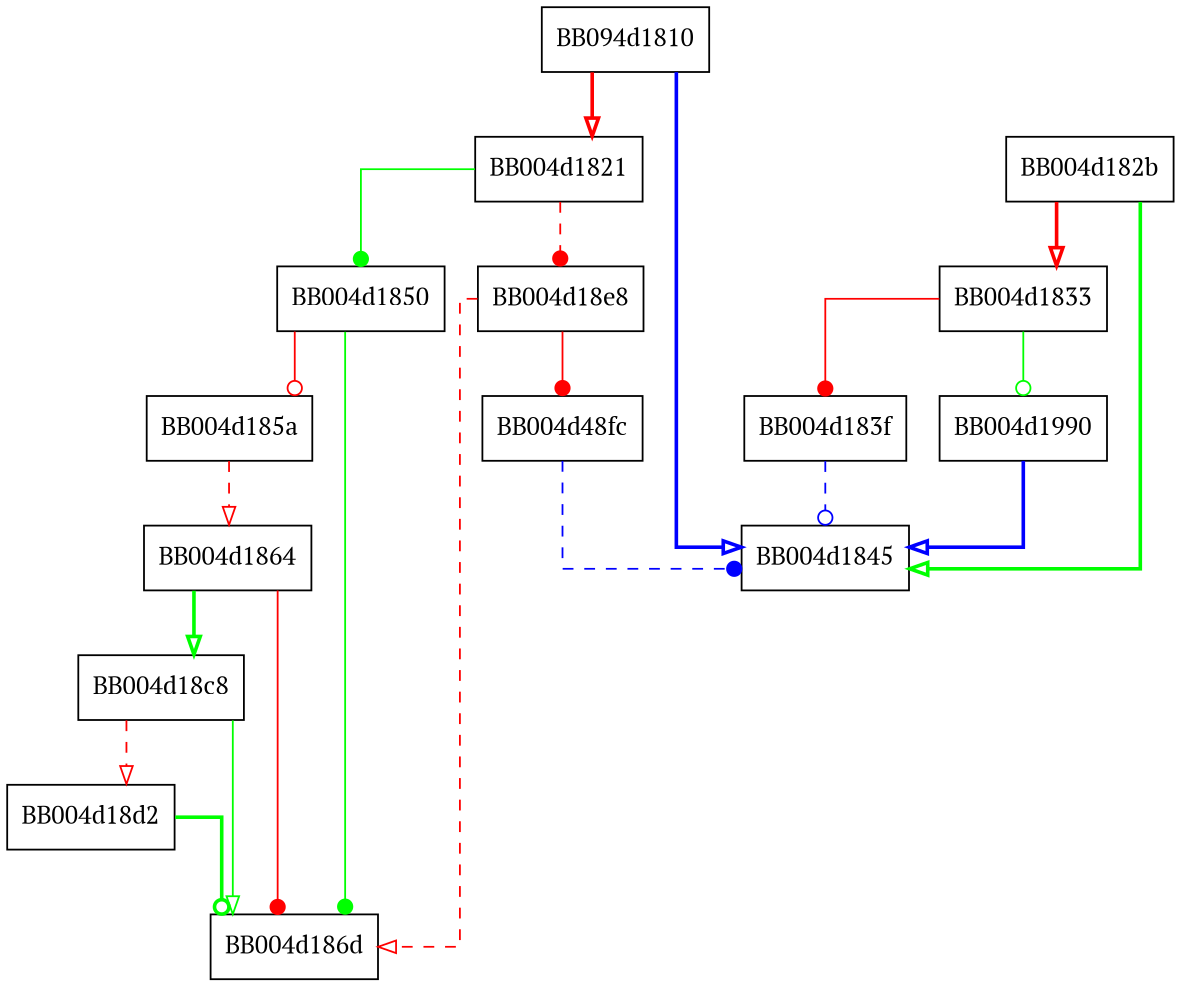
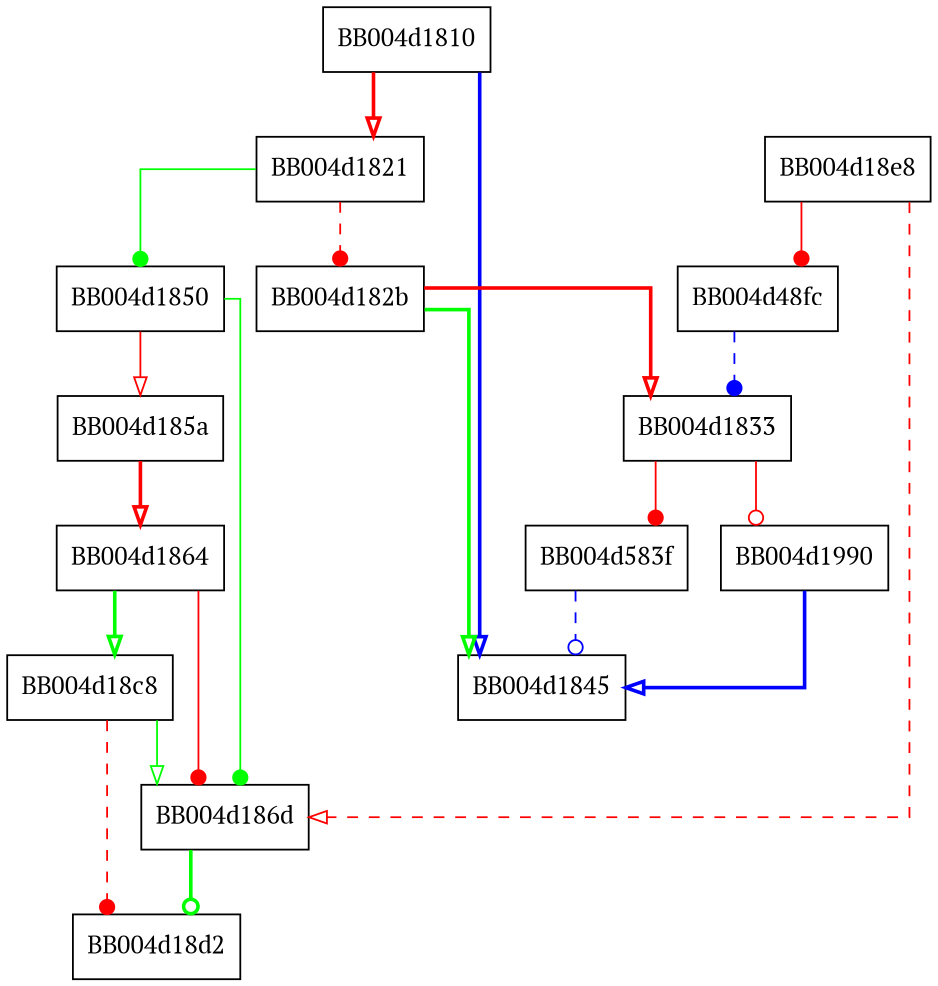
(625, 40) -> (407, 40)
(560, 227) -> (340, 227)
(295, 356) -> (140, 354)
(1023, 356) -> (756, 486)
(825, 428) -> (607, 558)
(229, 484) -> (140, 484)
(591, 569) -> (734, 356)
(126, 743) -> (107, 810)
(222, 835) -> (191, 875)
